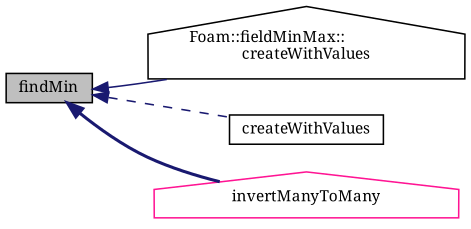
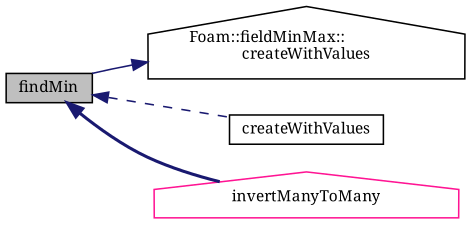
(138, 84) -> (112, 69)
